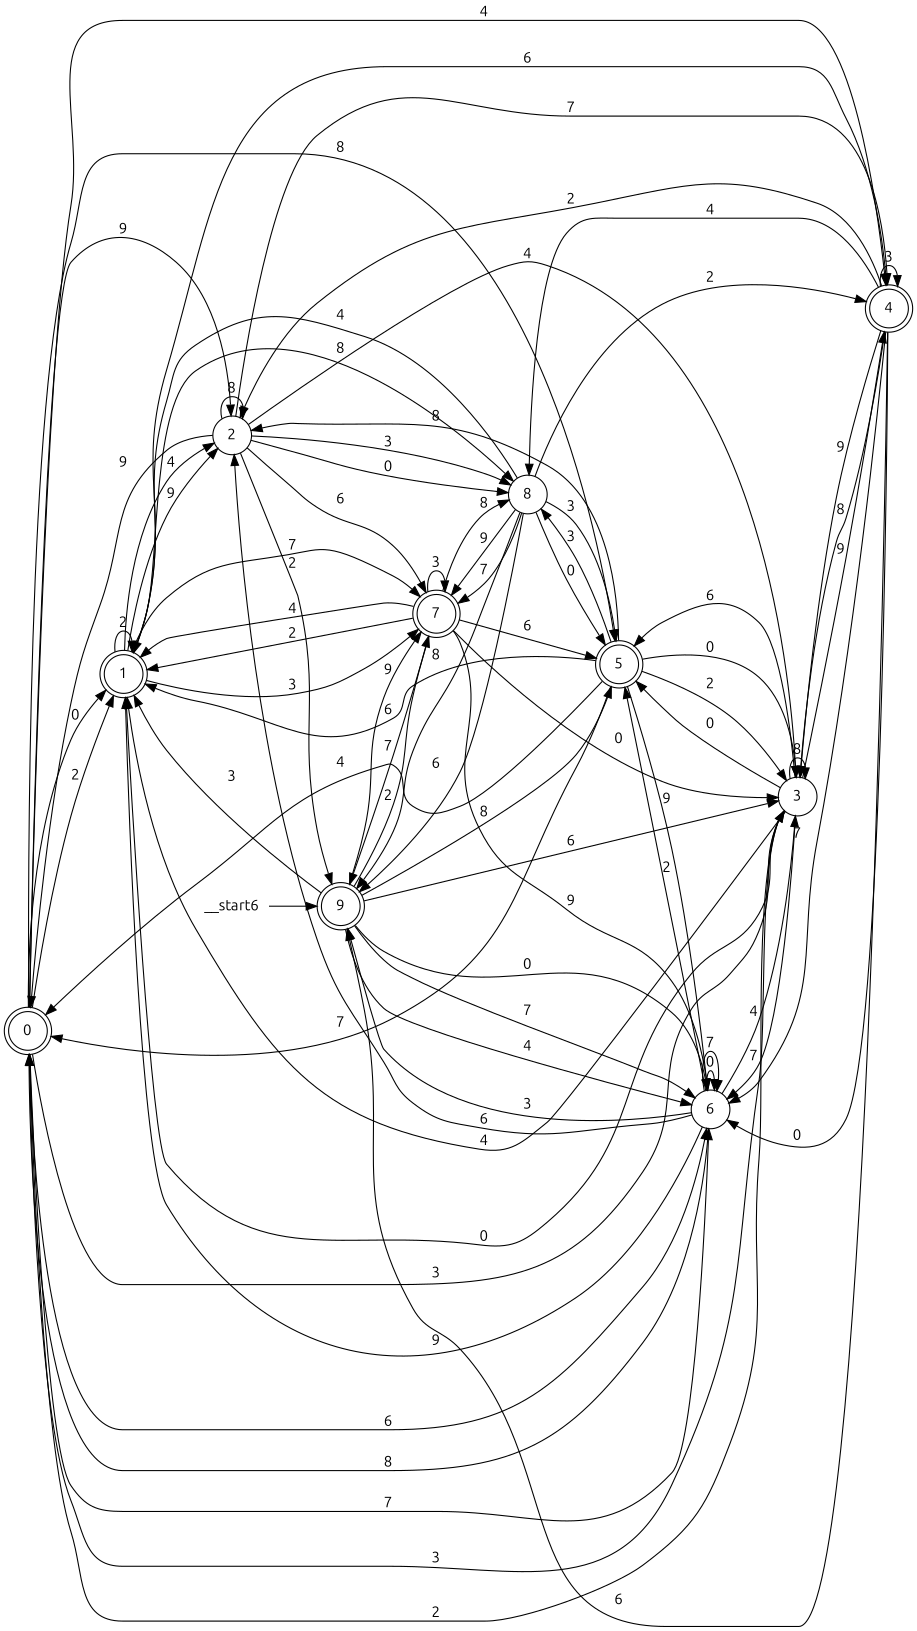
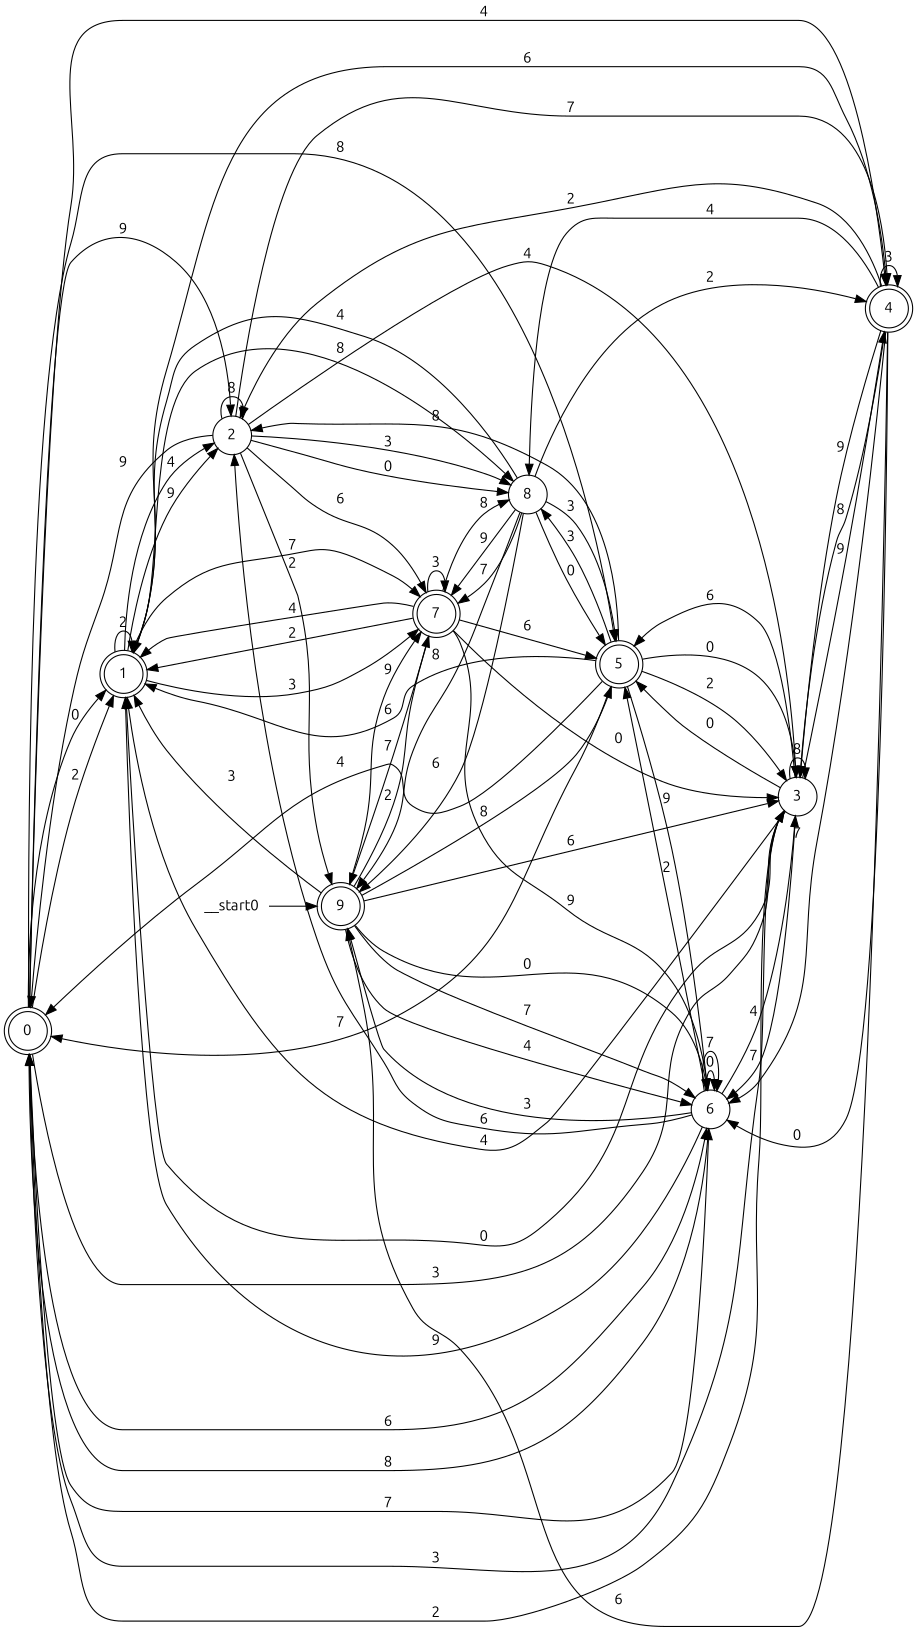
(232, 906) -> (232, 906)
